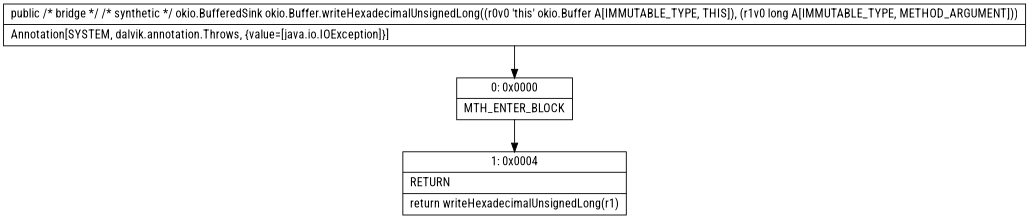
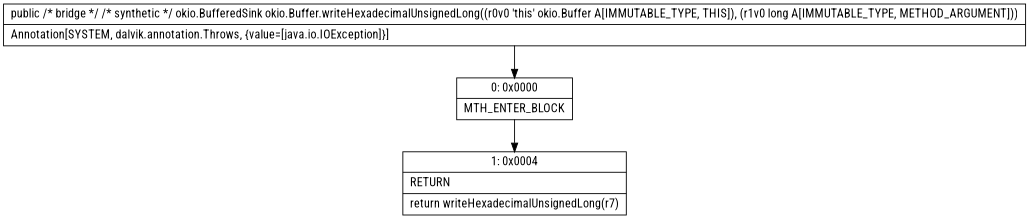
(515, 204) -> (515, 204)
